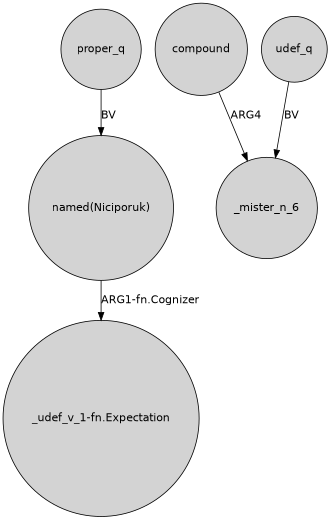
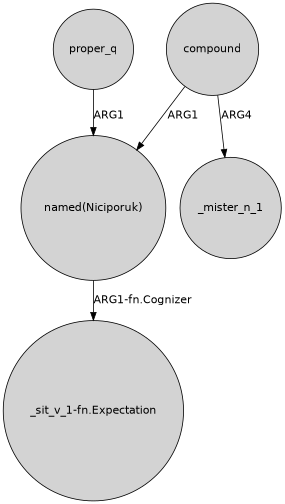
(294, 49) -> none
none -> (163, 115)
(109, 116) -> (109, 116)
(267, 208) -> (231, 208)
(101, 418) -> (93, 411)
